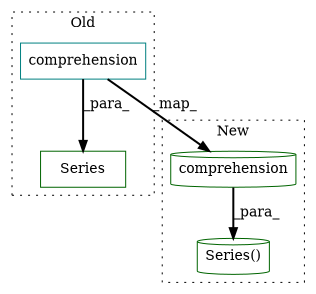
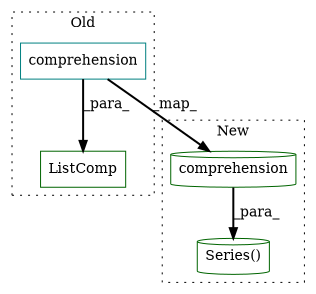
(83, 169) -> (83, 169)
